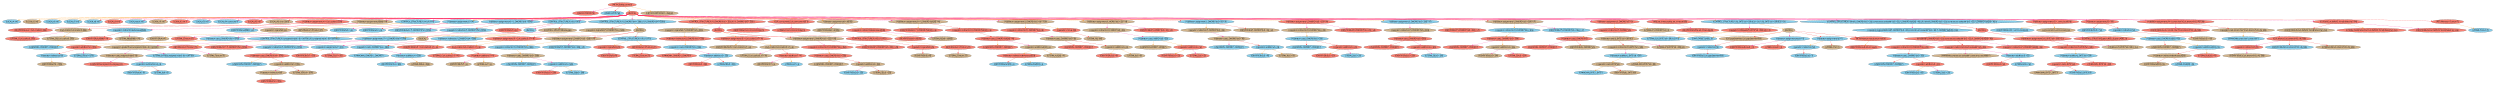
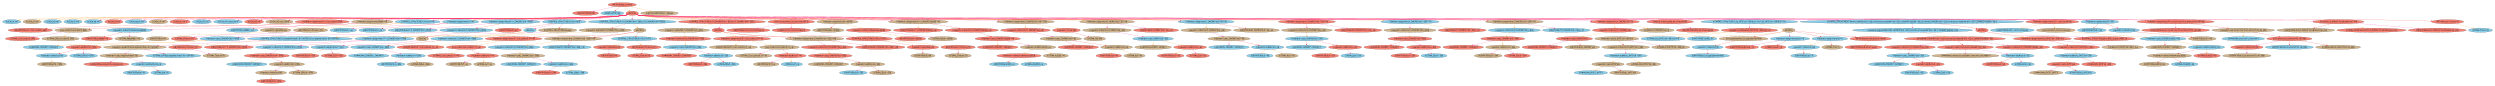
(2100, 22) -> (2100, 22)
